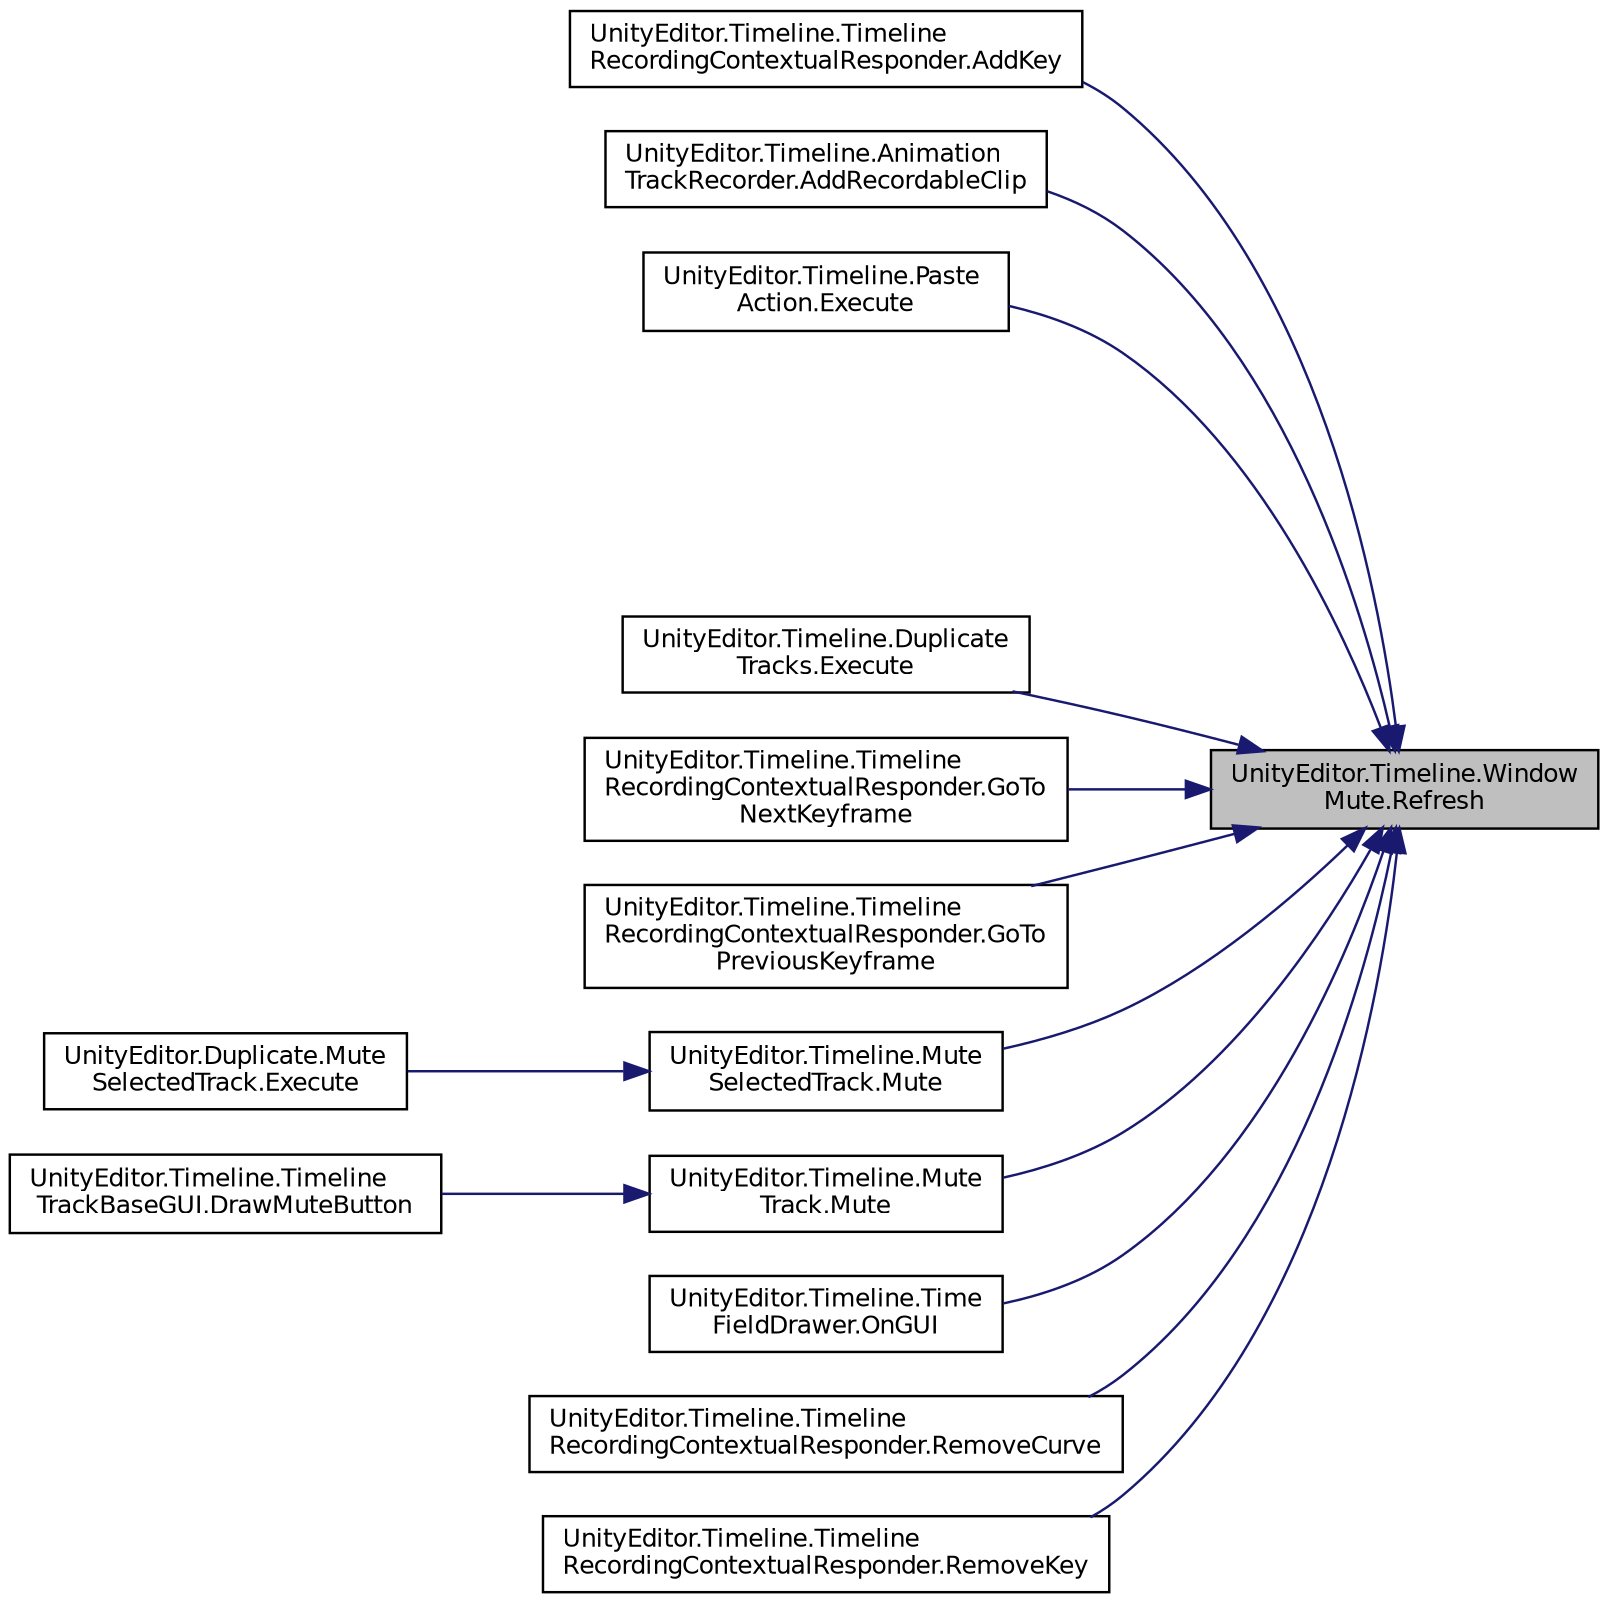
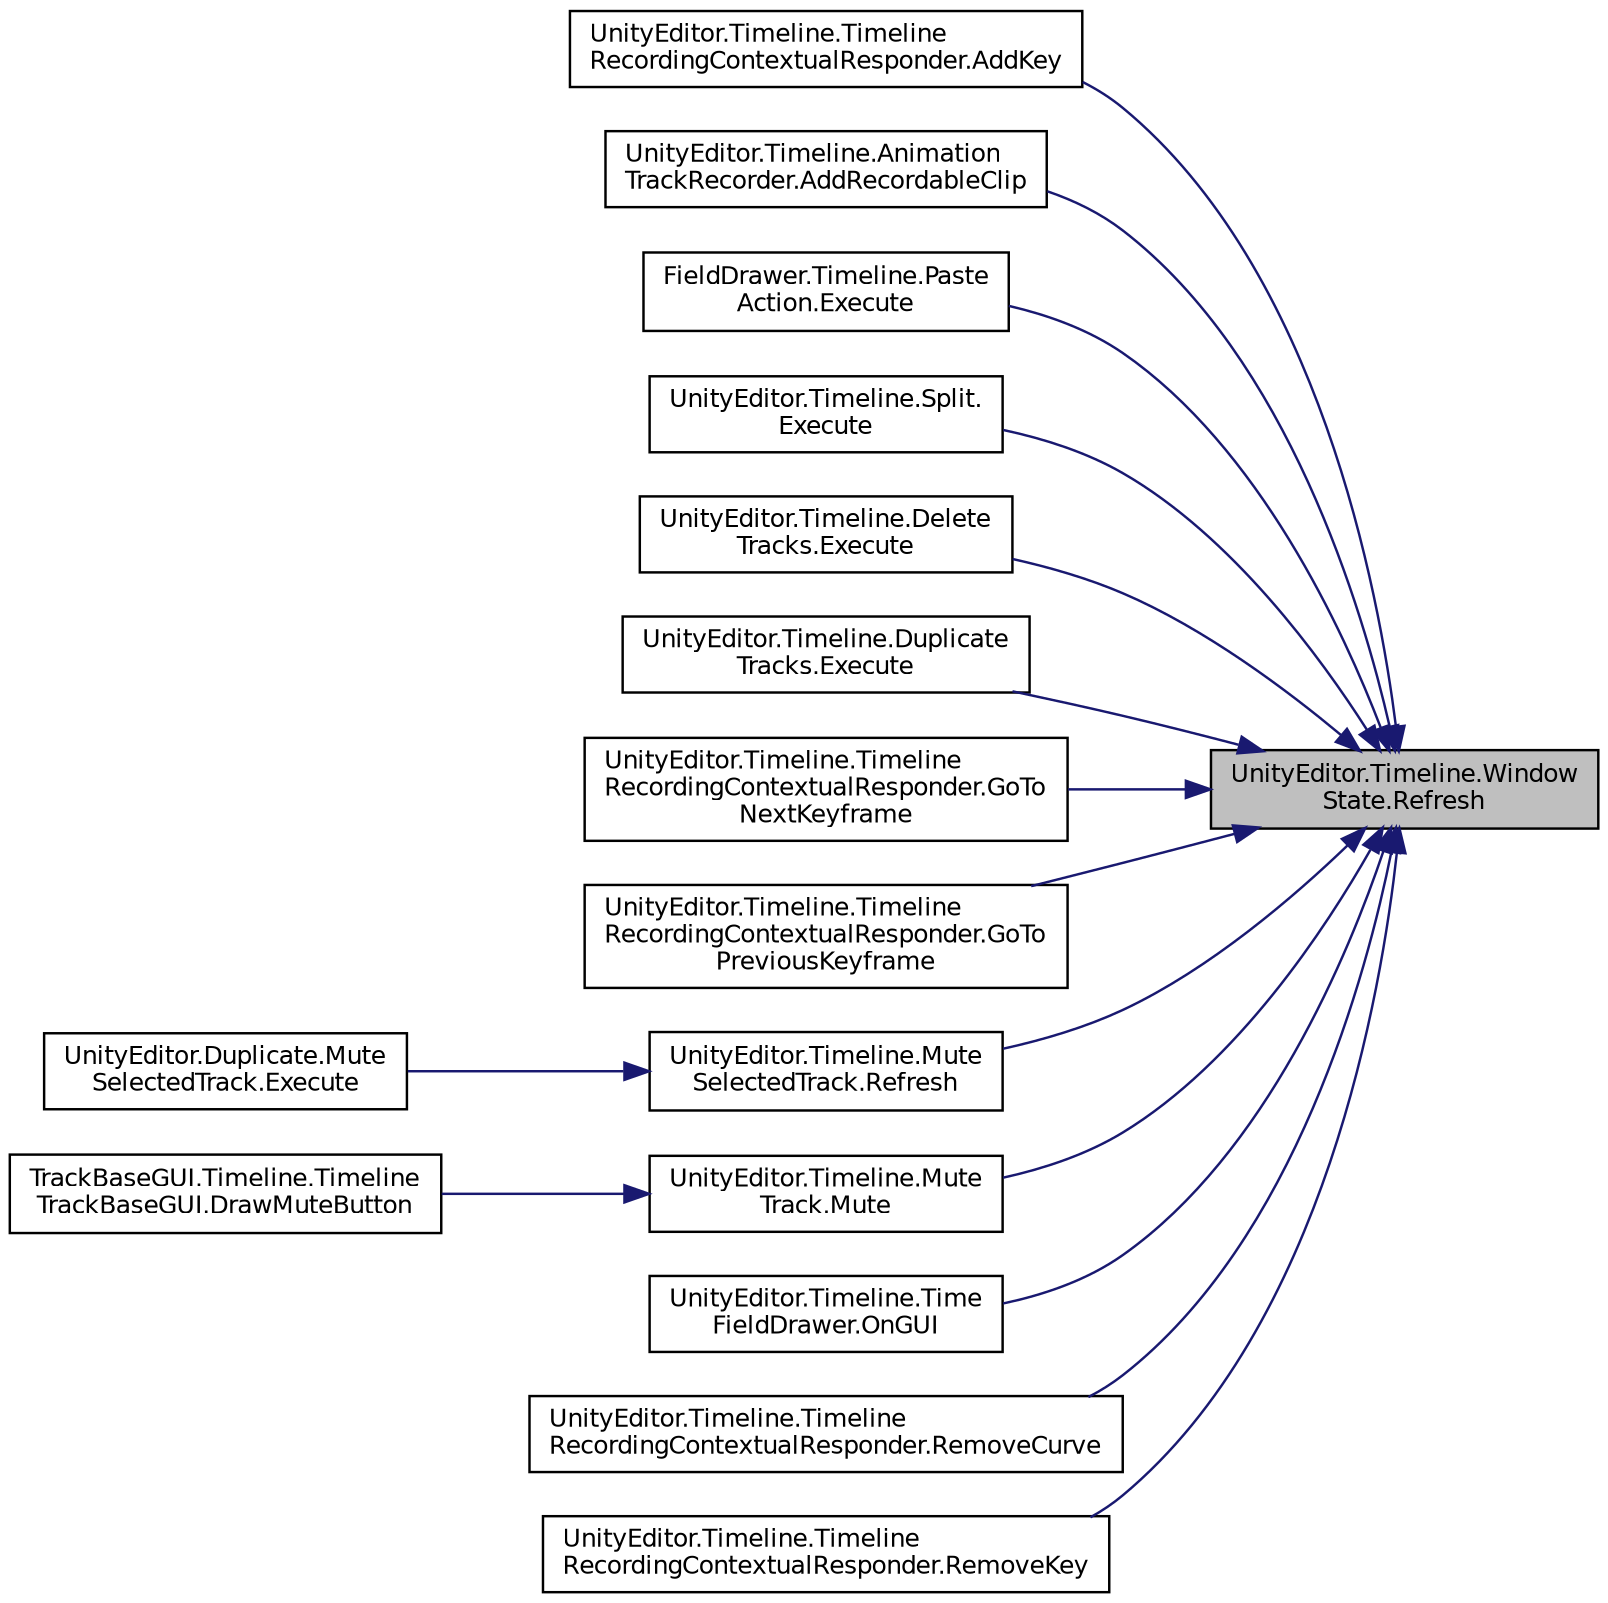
(826, 292) -> (826, 292)
none -> (826, 414)
none -> (826, 534)
(1405, 789) -> (1405, 789)
(826, 1071) -> (826, 1071)
(226, 1194) -> (226, 1194)
